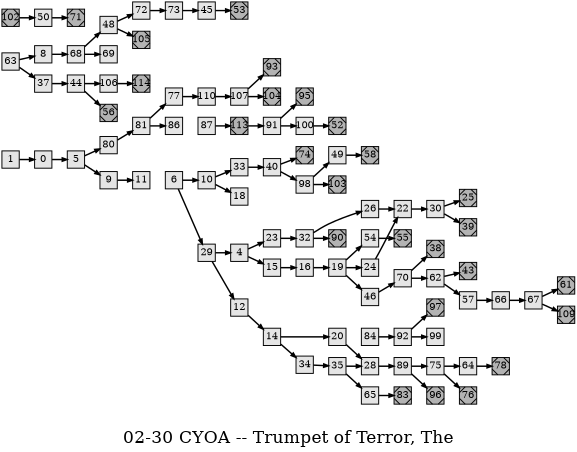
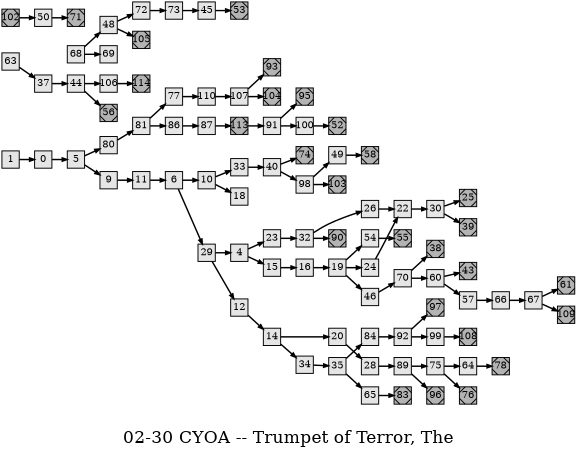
(43, 54) -> none
none -> (188, 126)
none -> (155, 180)
(435, 278) -> (435, 278)
none -> (468, 337)
(351, 366) -> (352, 353)
